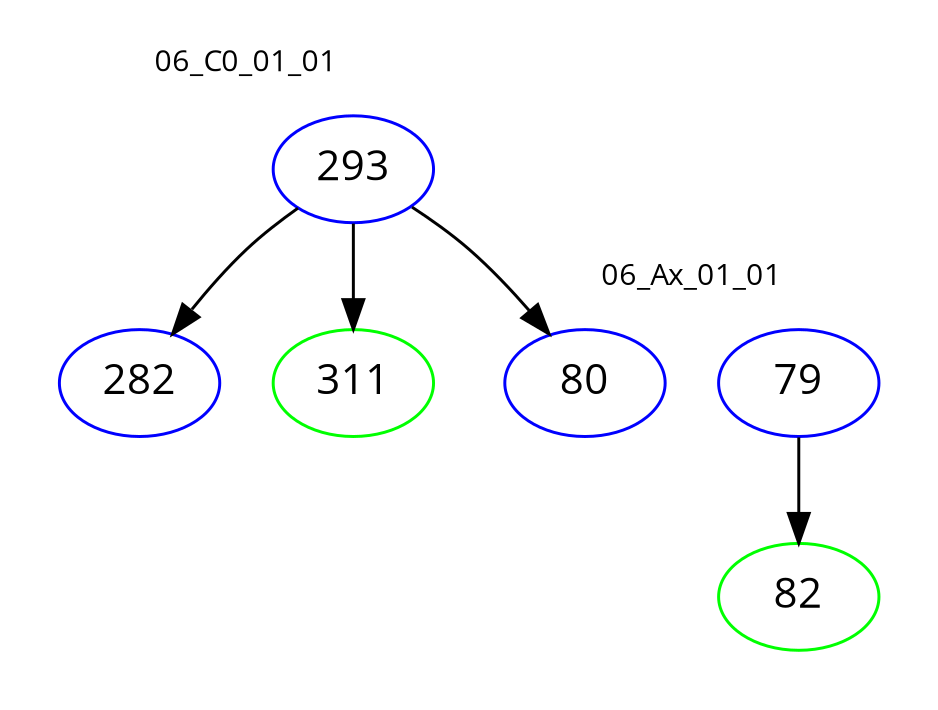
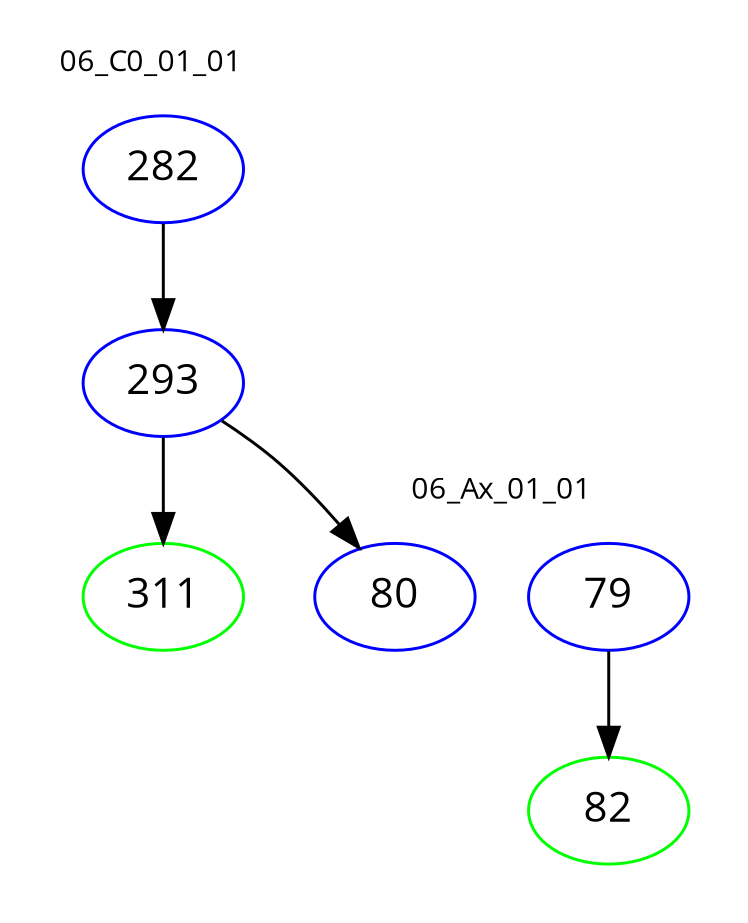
(241, 255) -> (163, 262)
